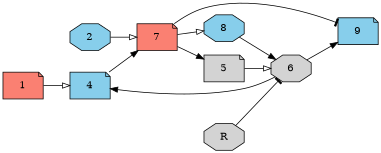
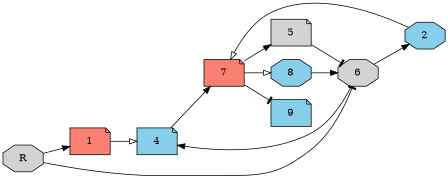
(319, 53) -> (388, 56)
(254, 68) -> (326, 53)
none -> (53, 151)
